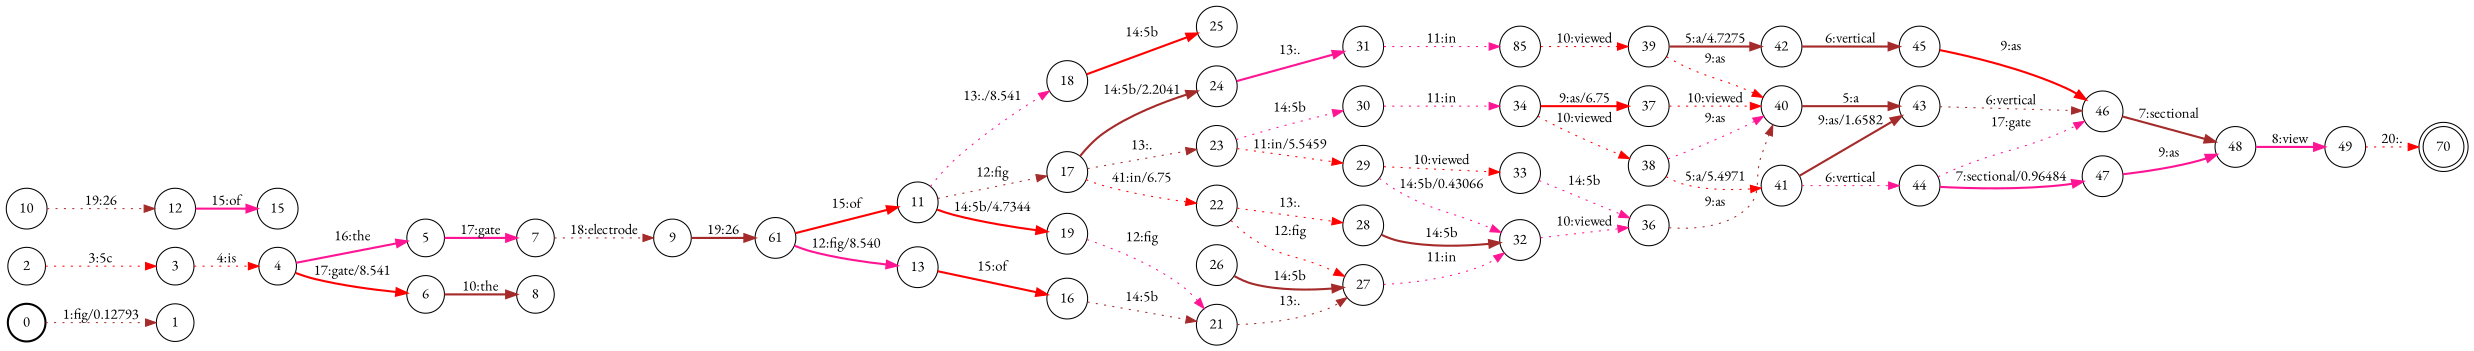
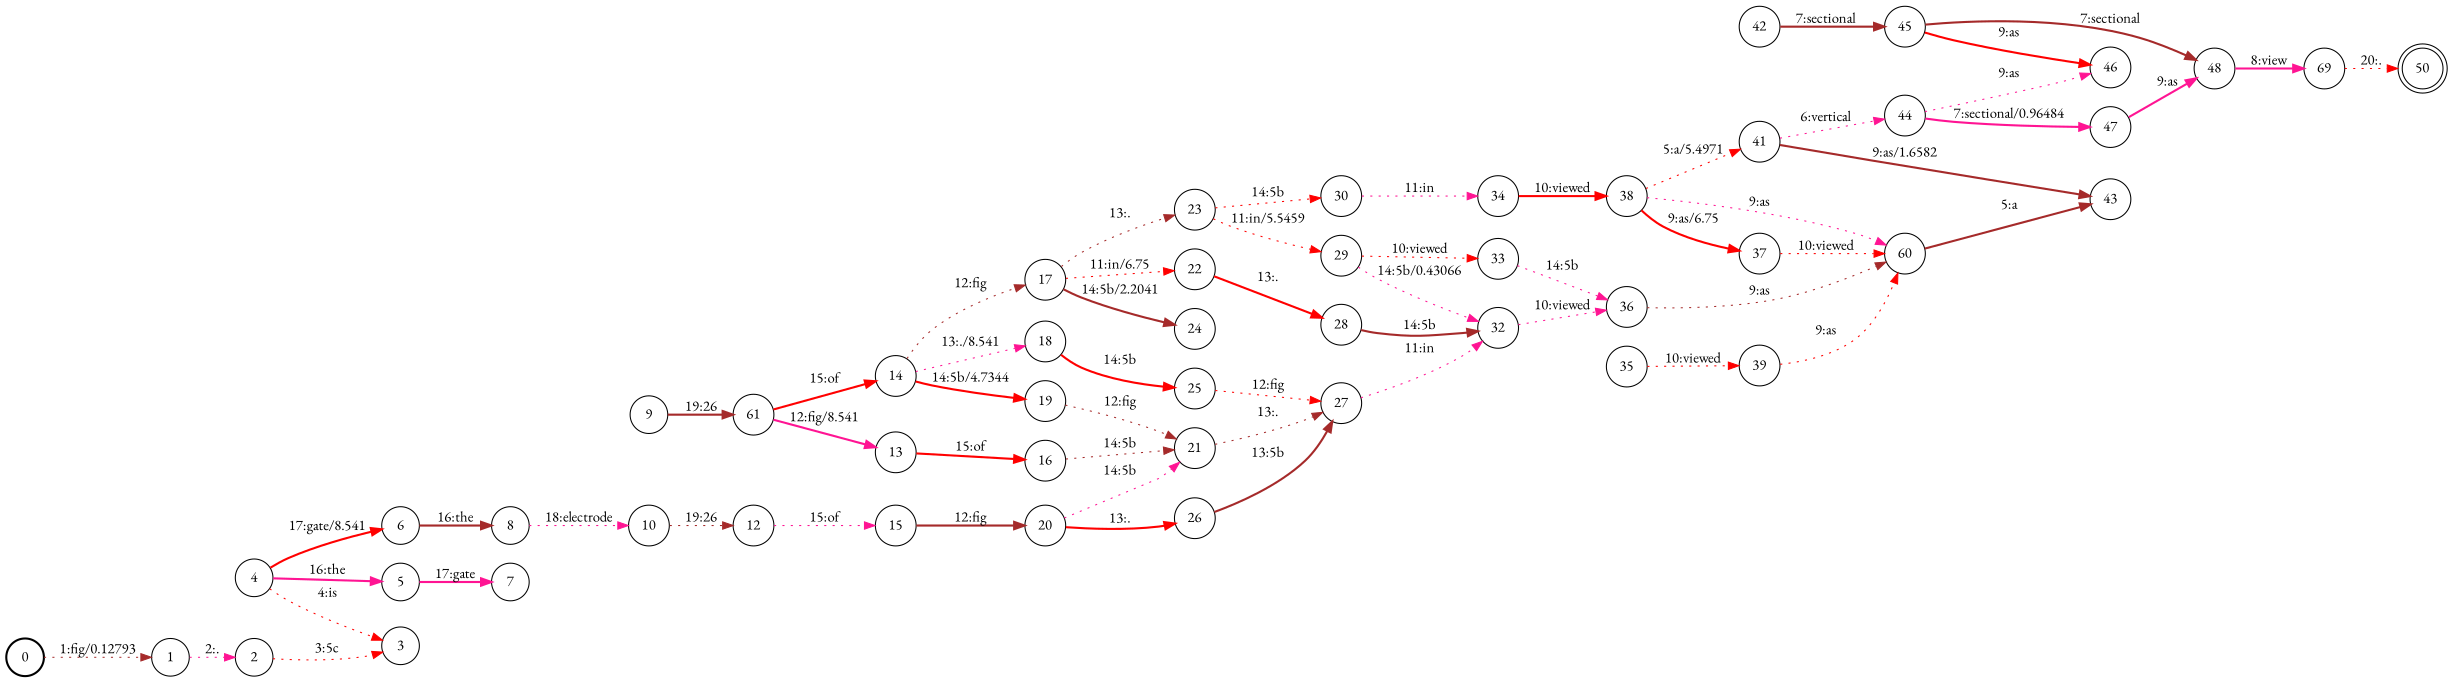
(1851, 39) -> (1826, 19)
(1363, 47) -> none
(1520, 47) -> (1627, 367)
(1710, 47) -> none
(1579, 106) -> (1682, 235)
(1782, 106) -> (1905, 254)
(2006, 109) -> none
(2011, 122) -> (2009, 73)
(1284, 126) -> (1263, 203)
(2164, 128) -> (2058, 24)
(1578, 137) -> (1557, 196)
(2345, 147) -> (2324, 69)
(2443, 147) -> (2423, 69)
(1142, 178) -> (1120, 265)
(918, 202) -> (896, 376)
(221, 209) -> (819, 526)
(1285, 215) -> (1263, 295)
(599, 238) -> none
(847, 244) -> (825, 417)
(1280, 252) -> (1263, 395)
(1146, 264) -> (1117, 418)
(221, 266) -> (320, 616)
(1290, 276) -> (1268, 453)
(481, 287) -> (455, 518)
none -> (574, 526)
none -> (1045, 526)
none -> (207, 657)
